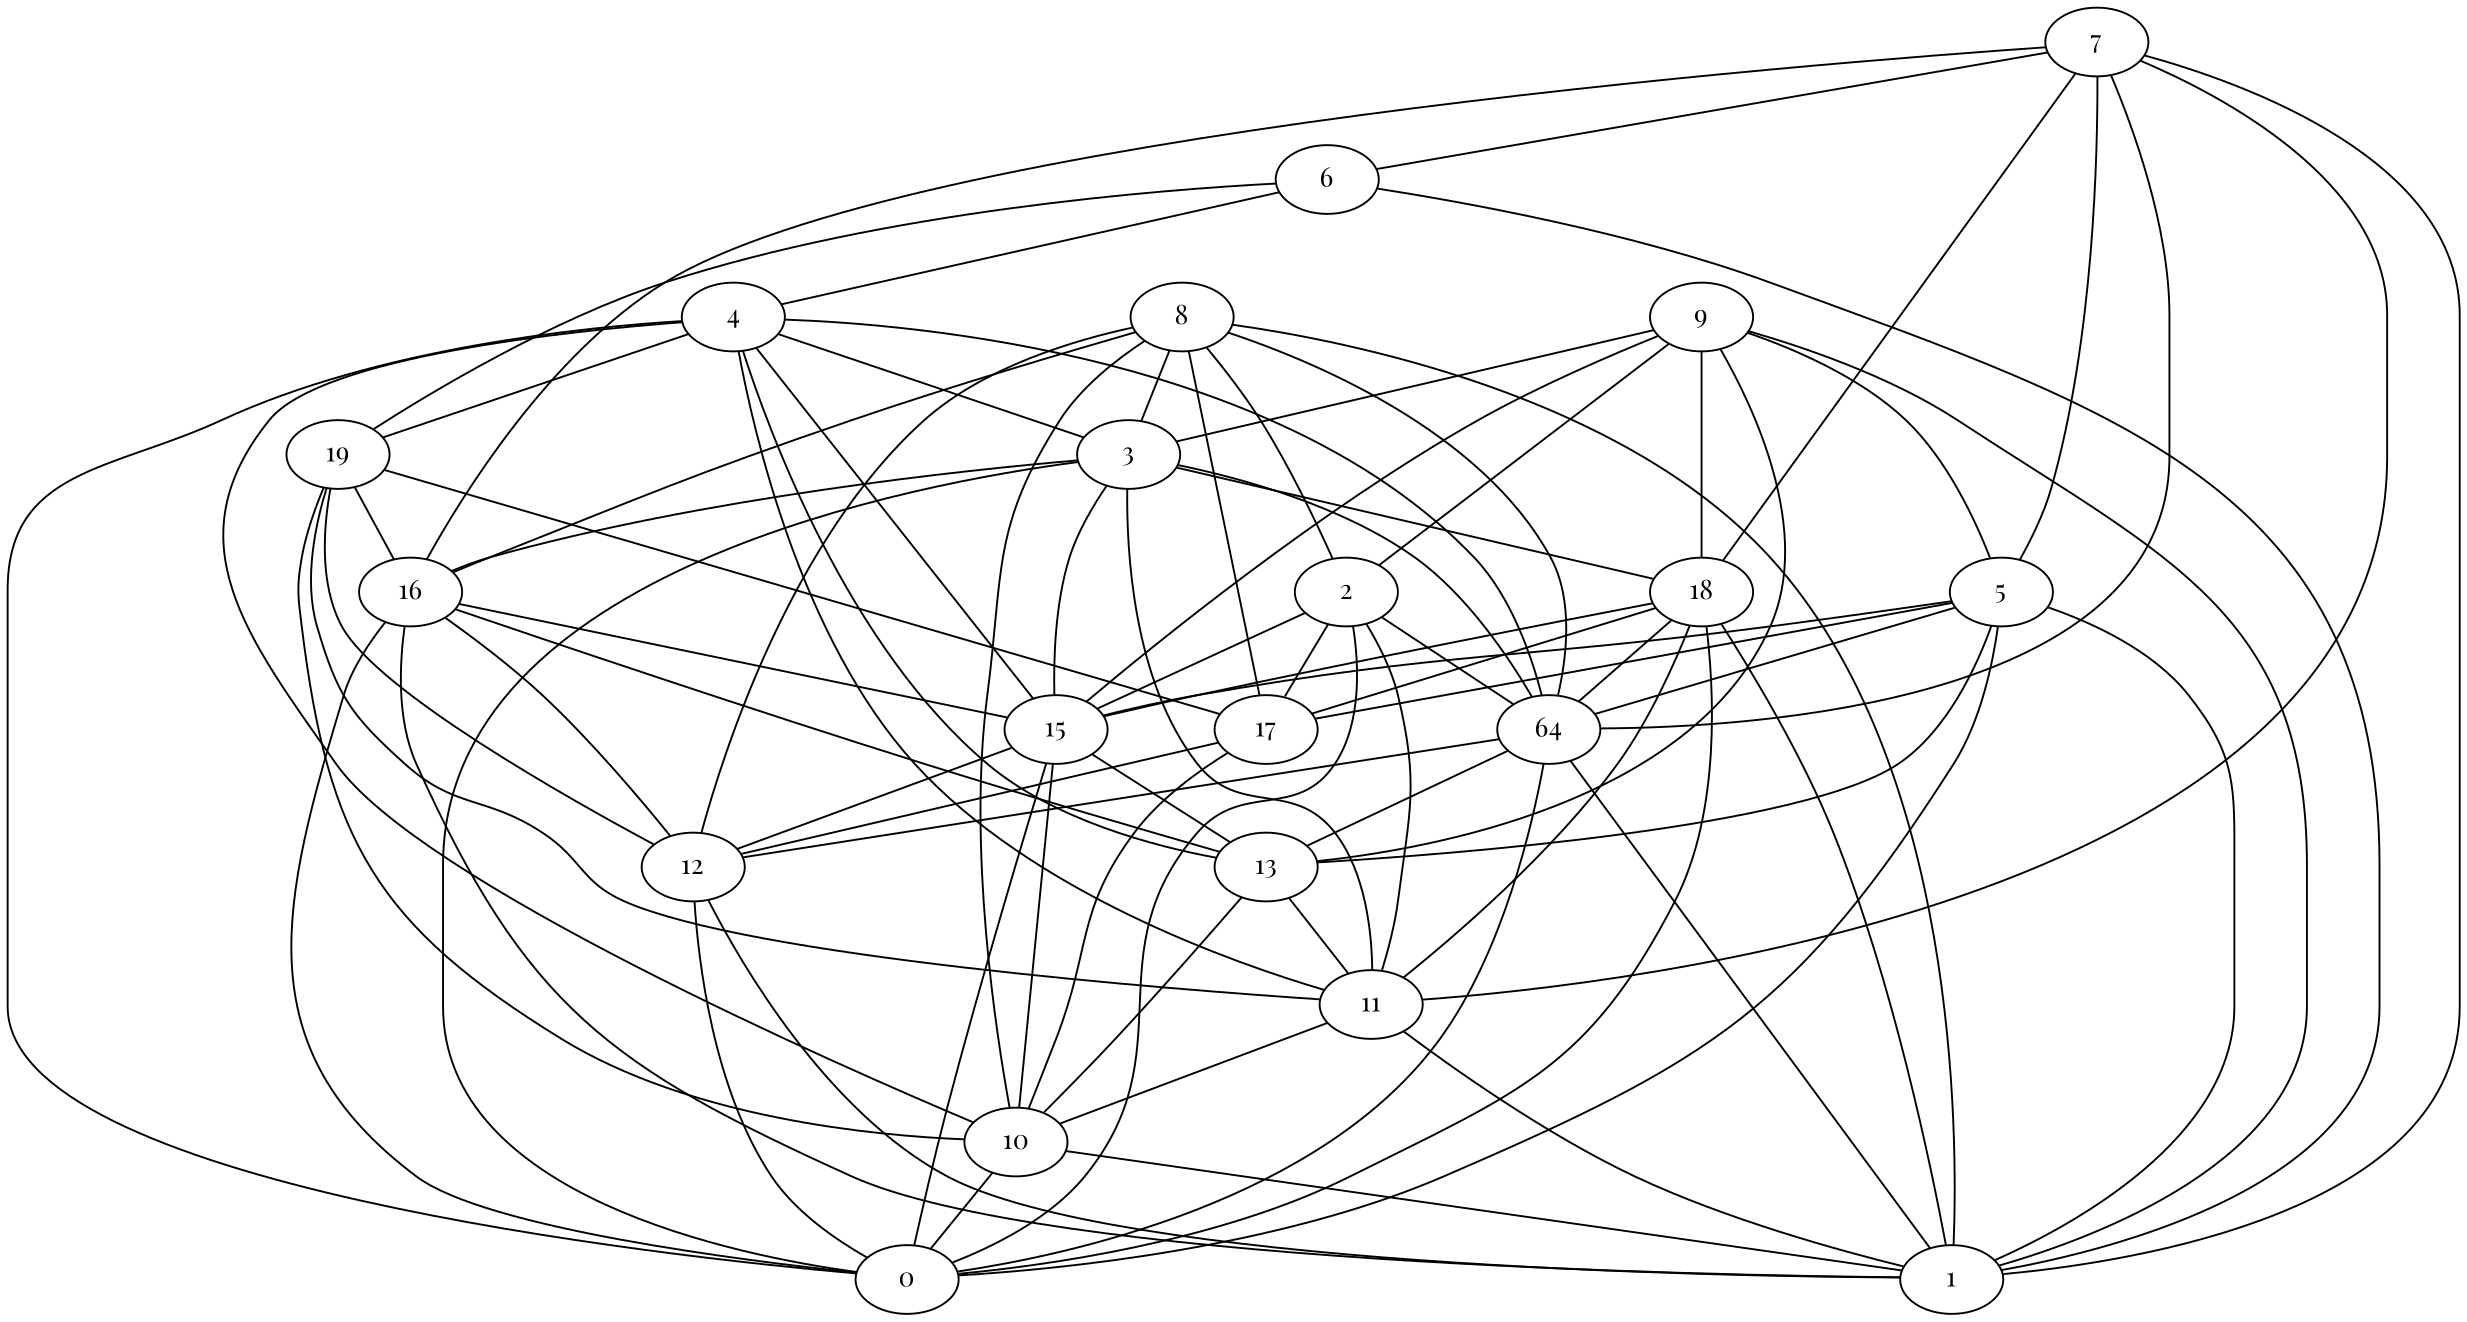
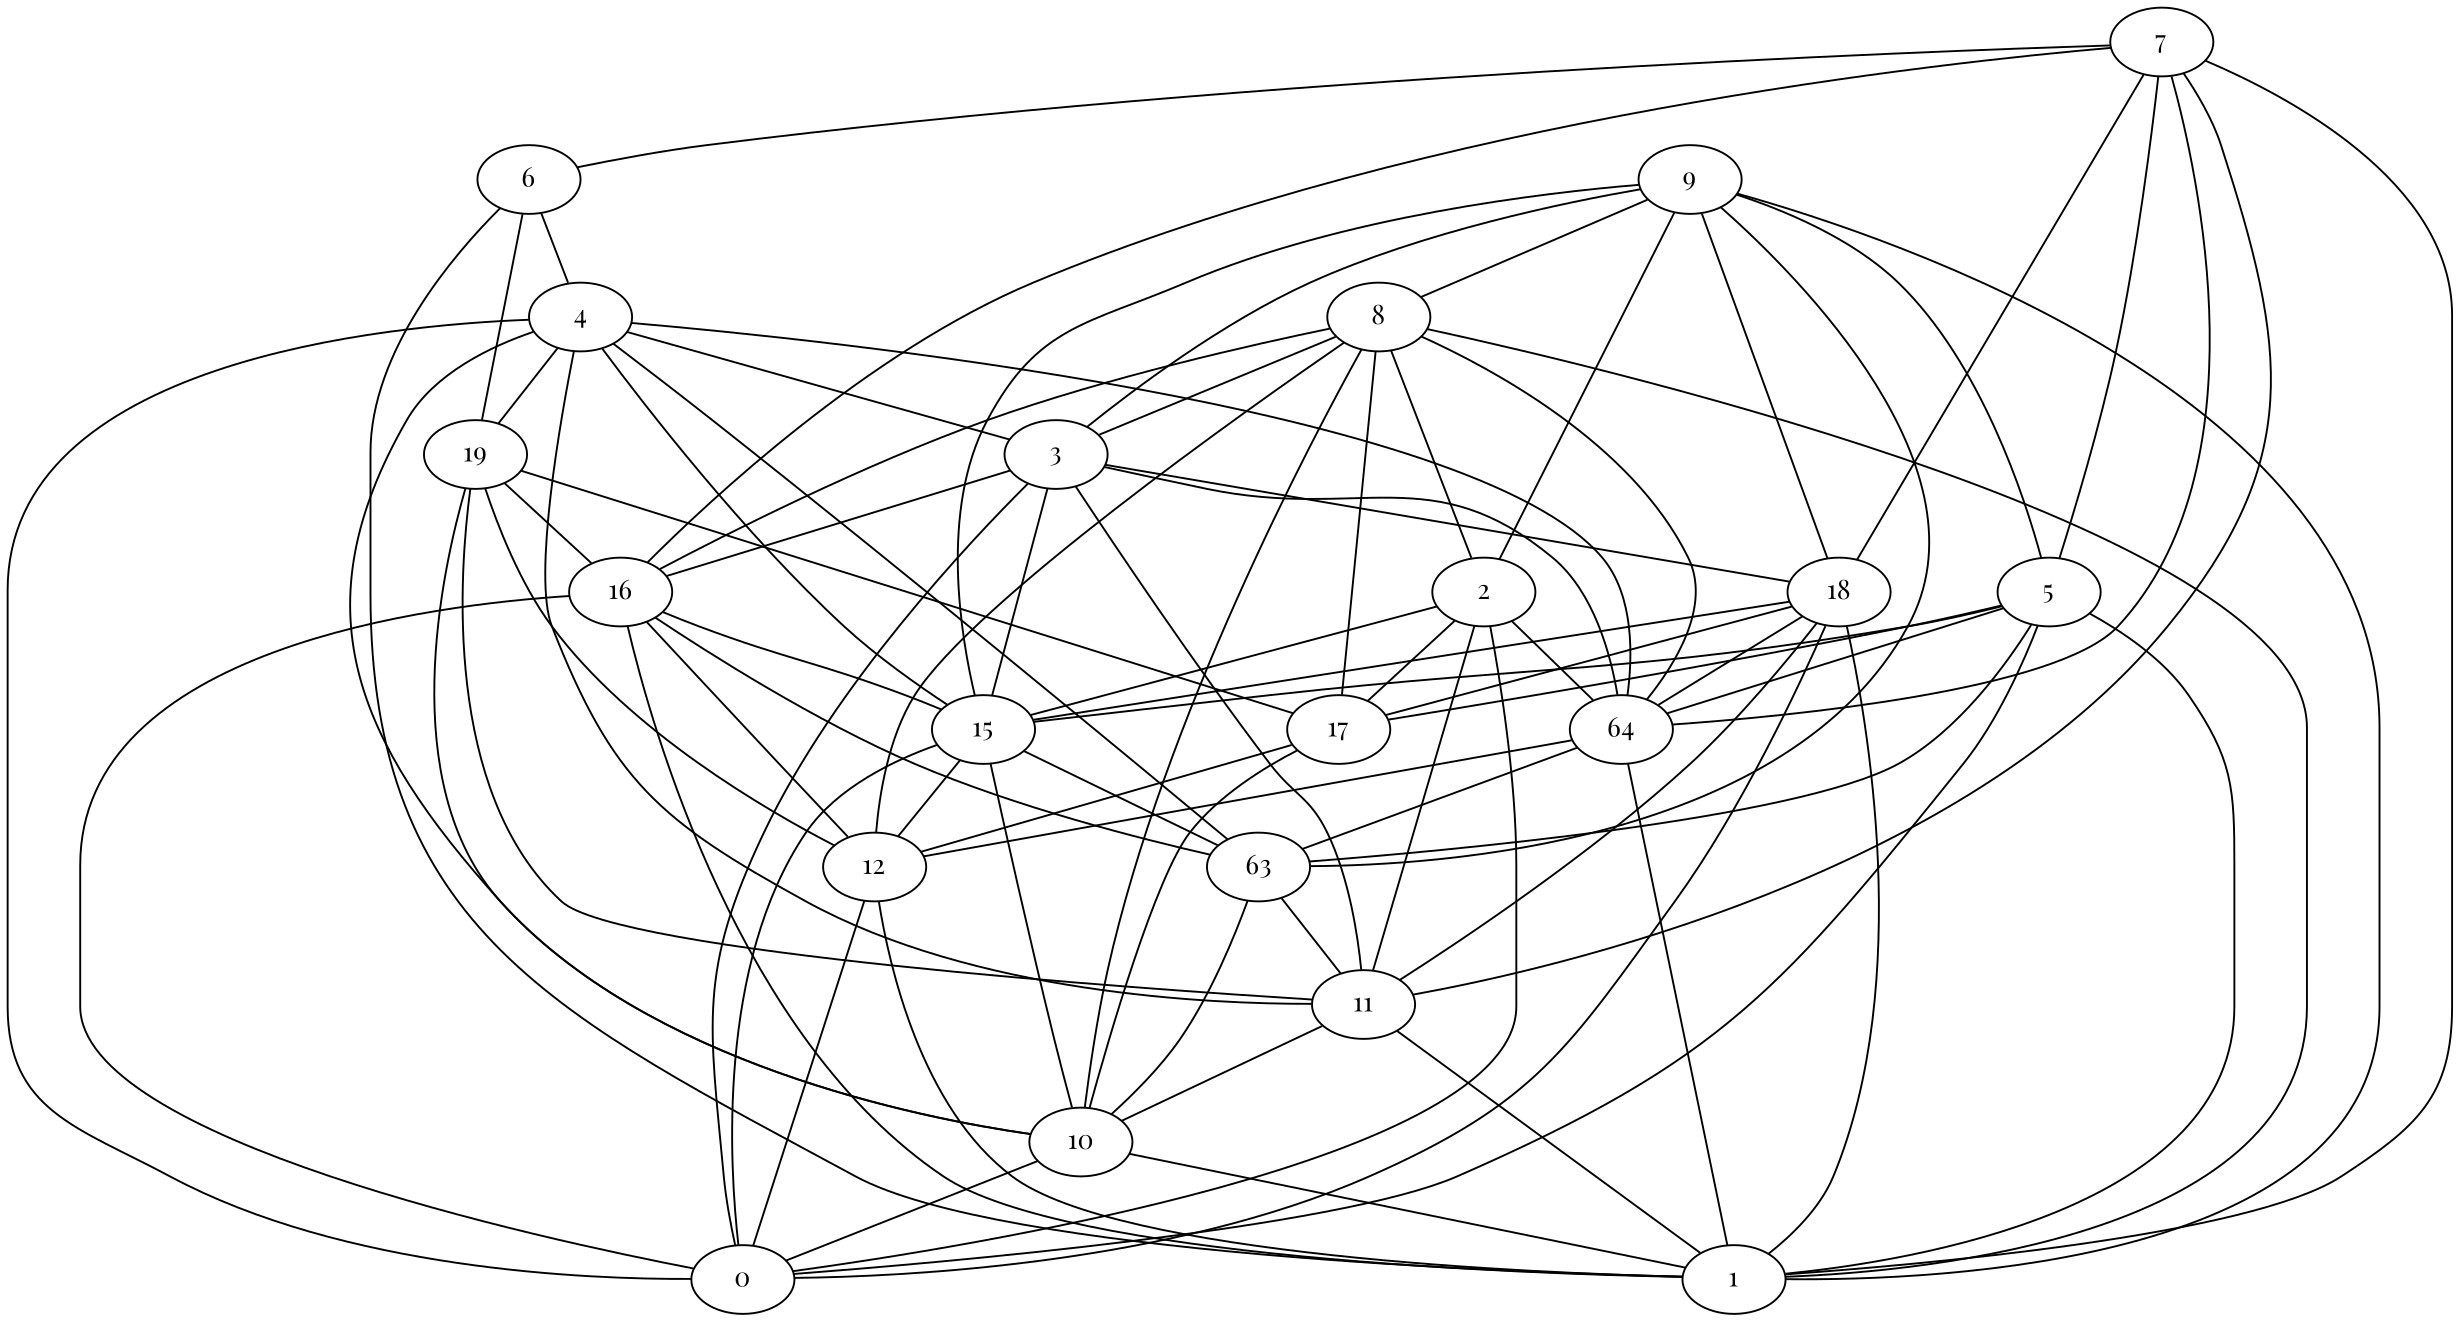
none -> (1534, 248)
(1266, 867) -> (1259, 867)
(1350, 1126) -> none
